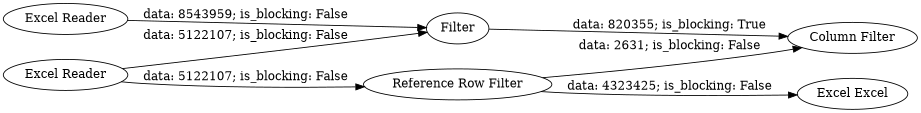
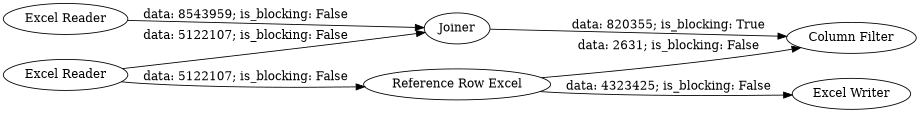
(458, 28) -> (457, 28)
(458, 84) -> (457, 84)
(853, 94) -> (851, 94)
